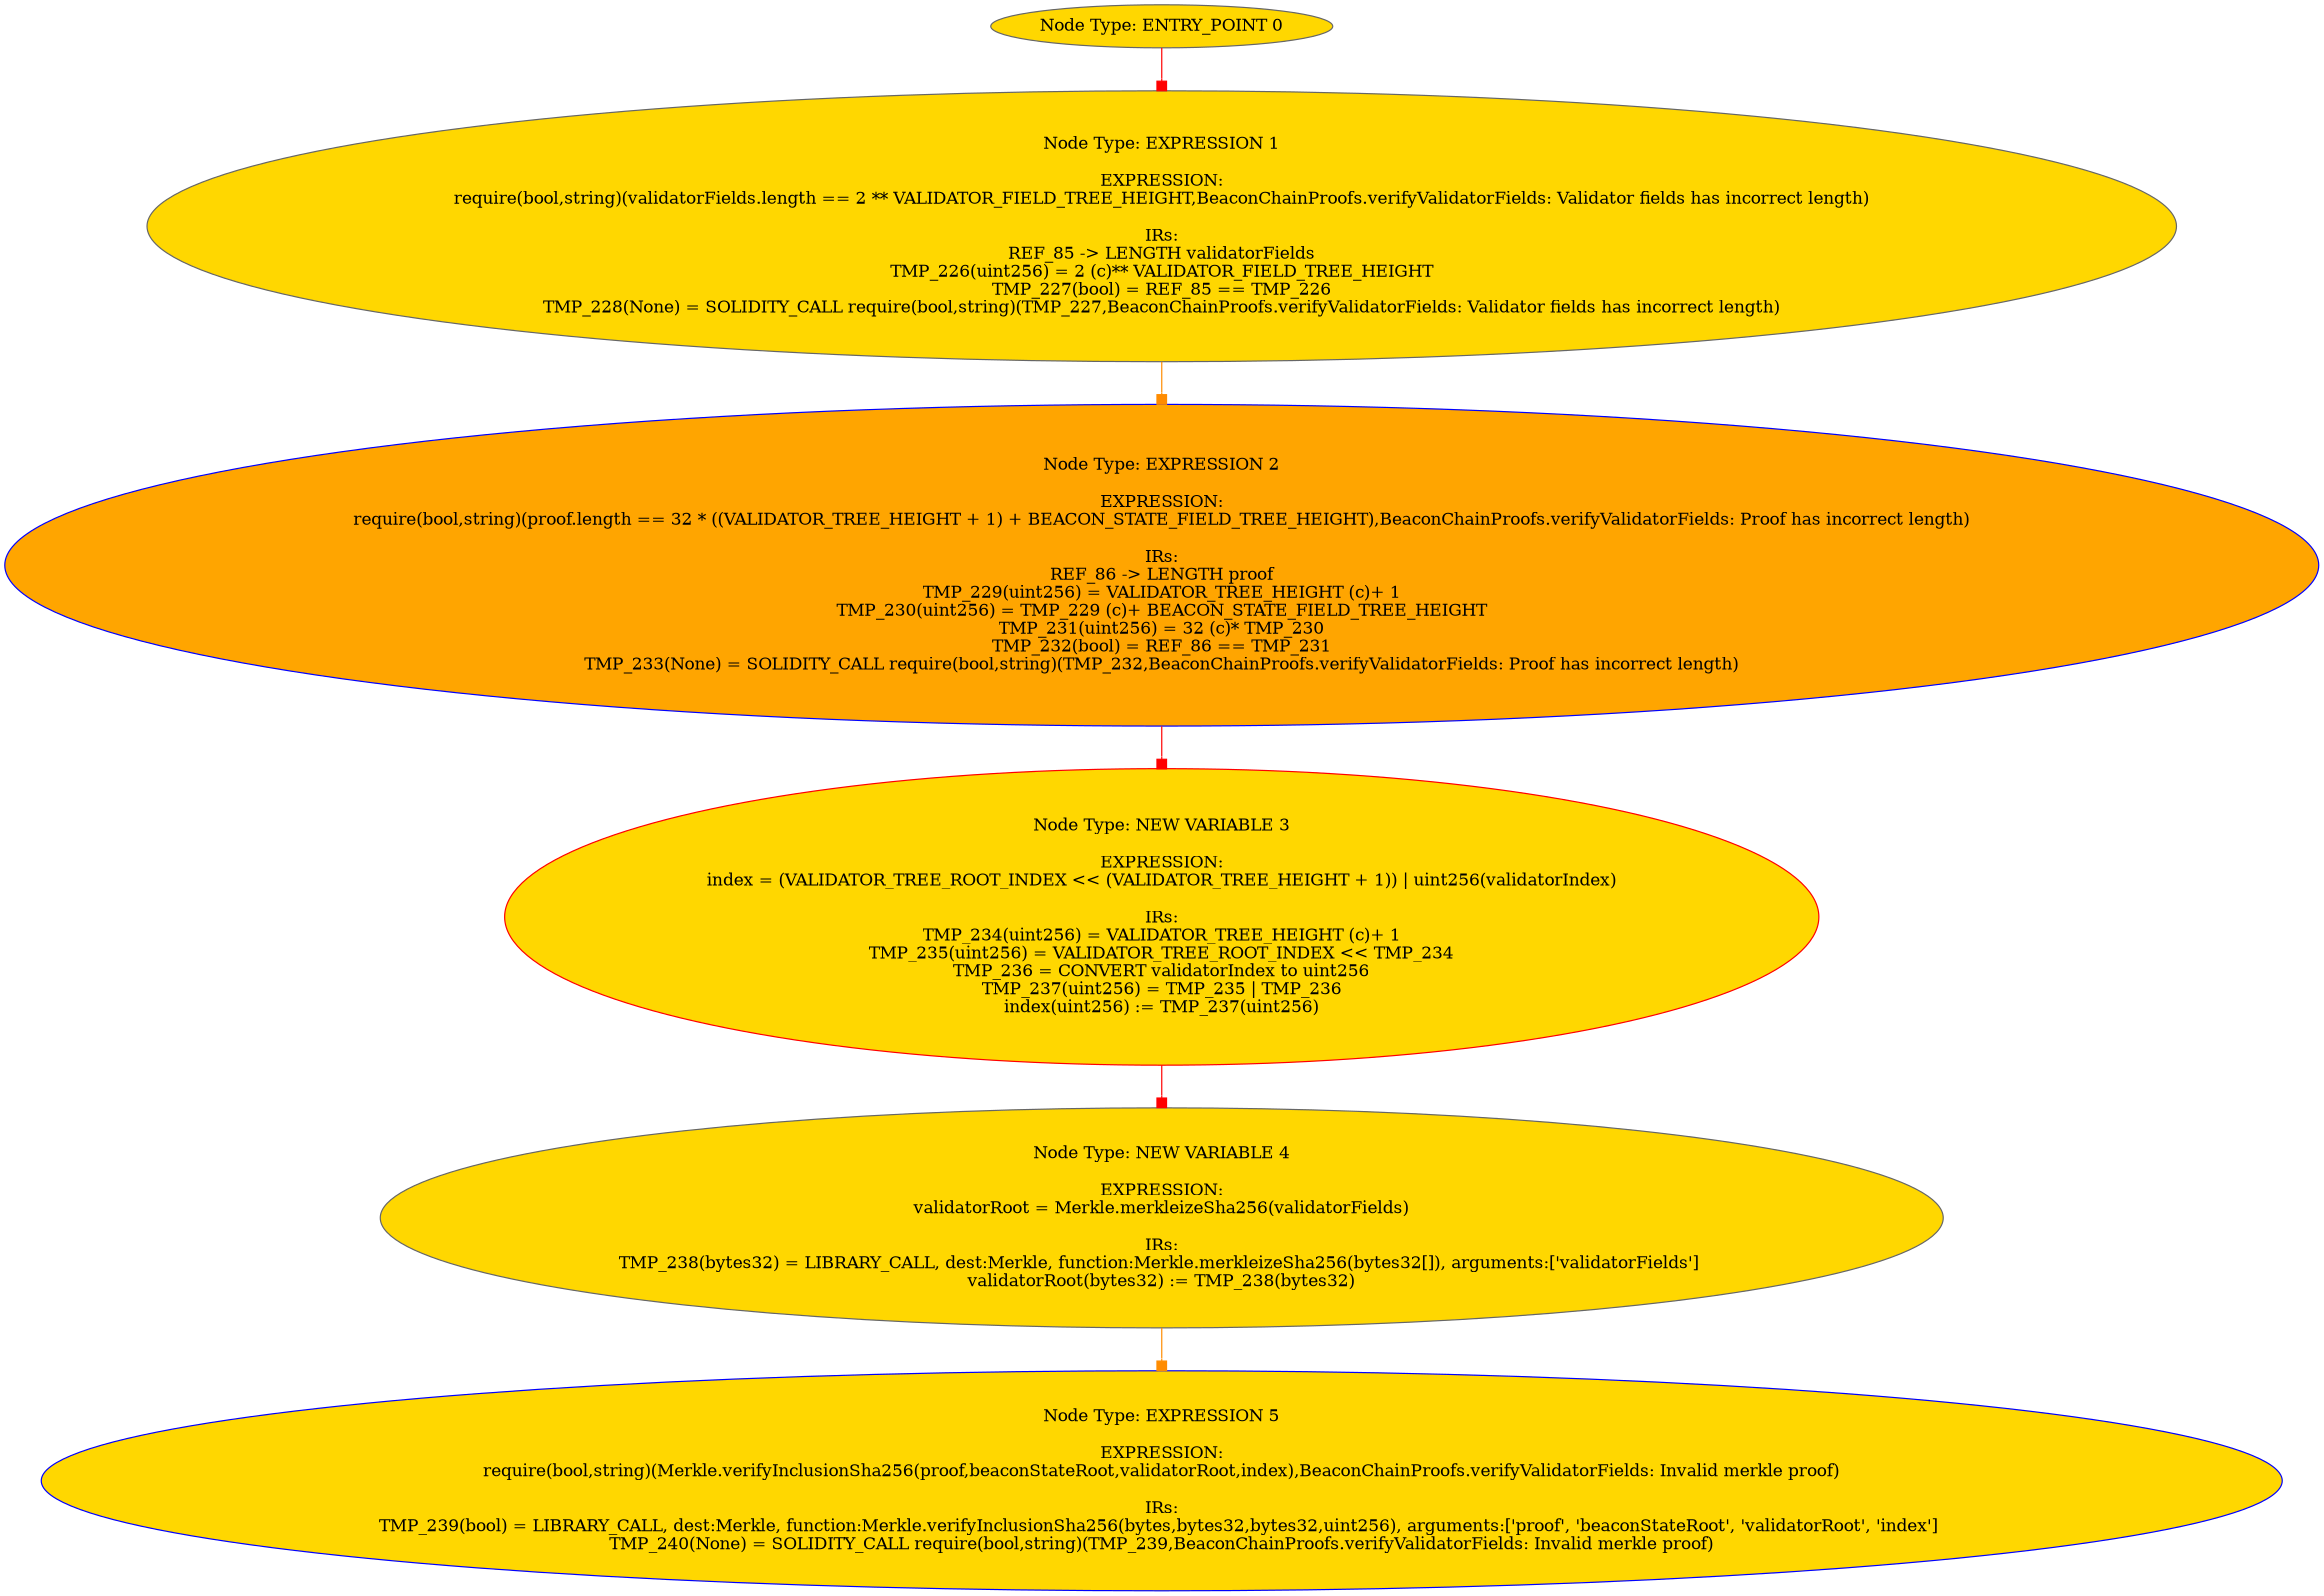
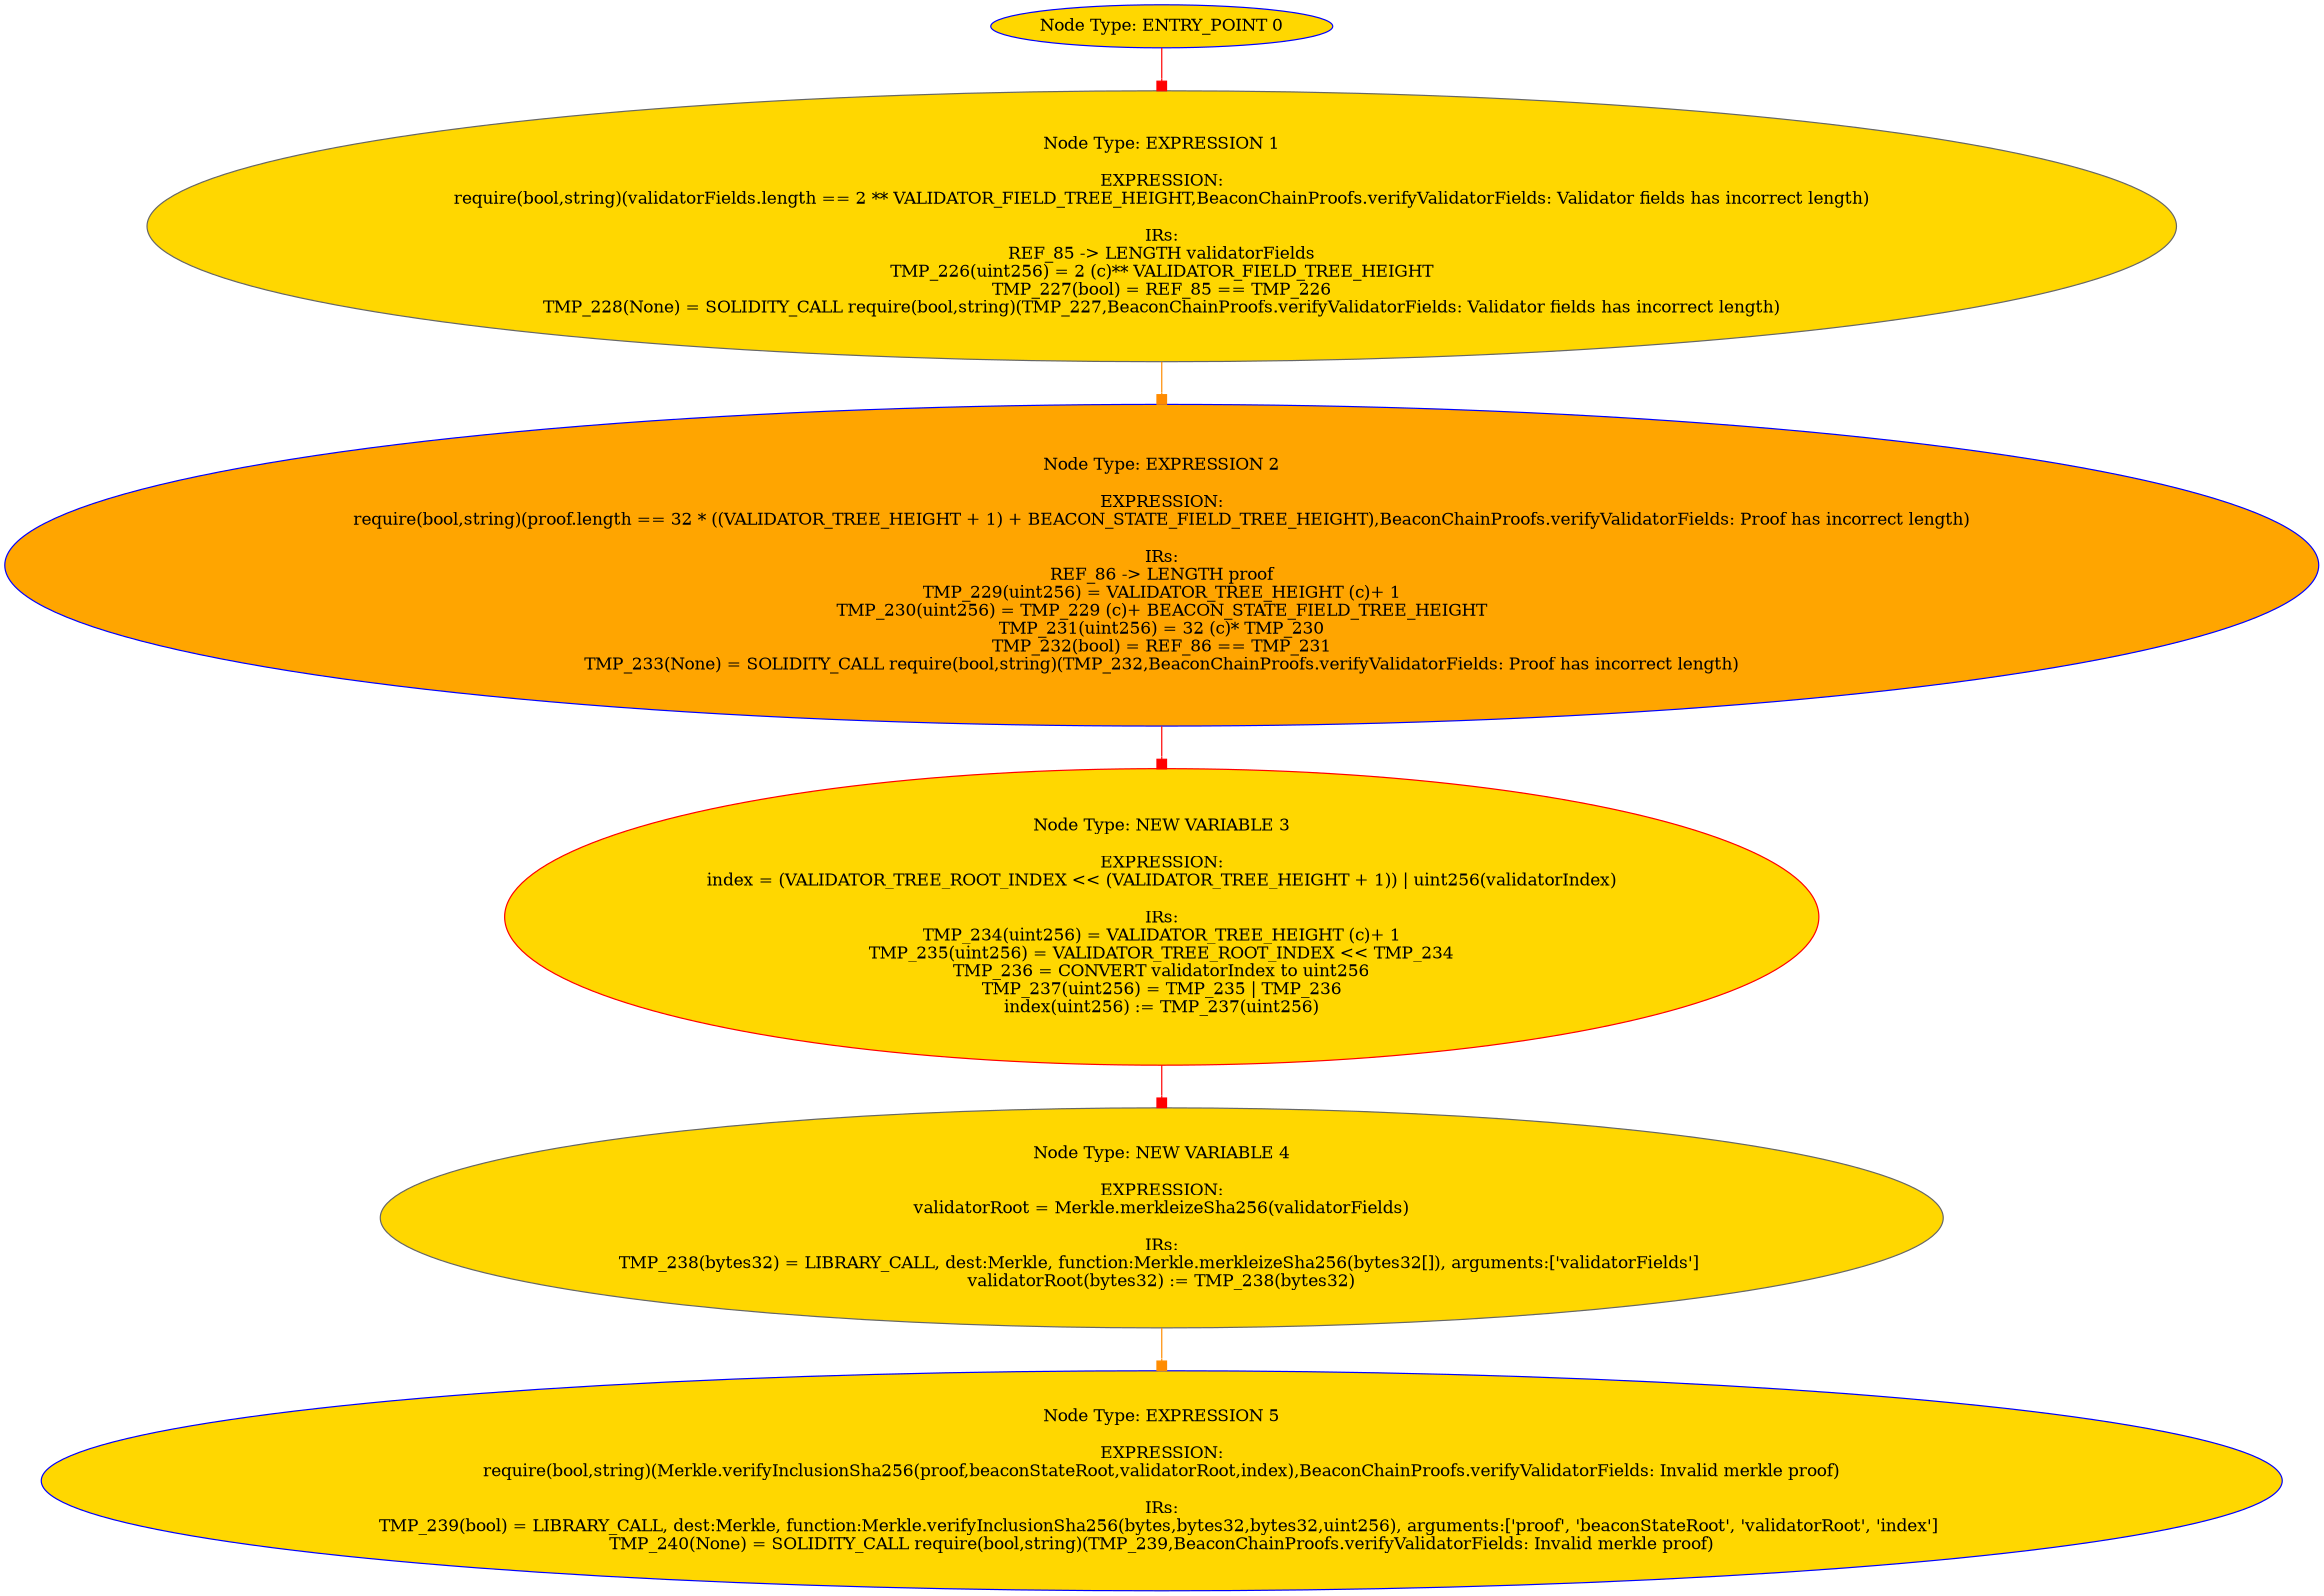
(1162, 26) -> (1162, 26)
